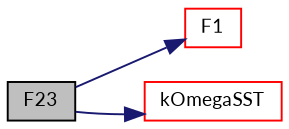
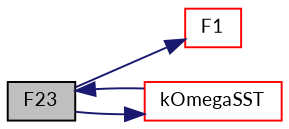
none -> (120, 88)
